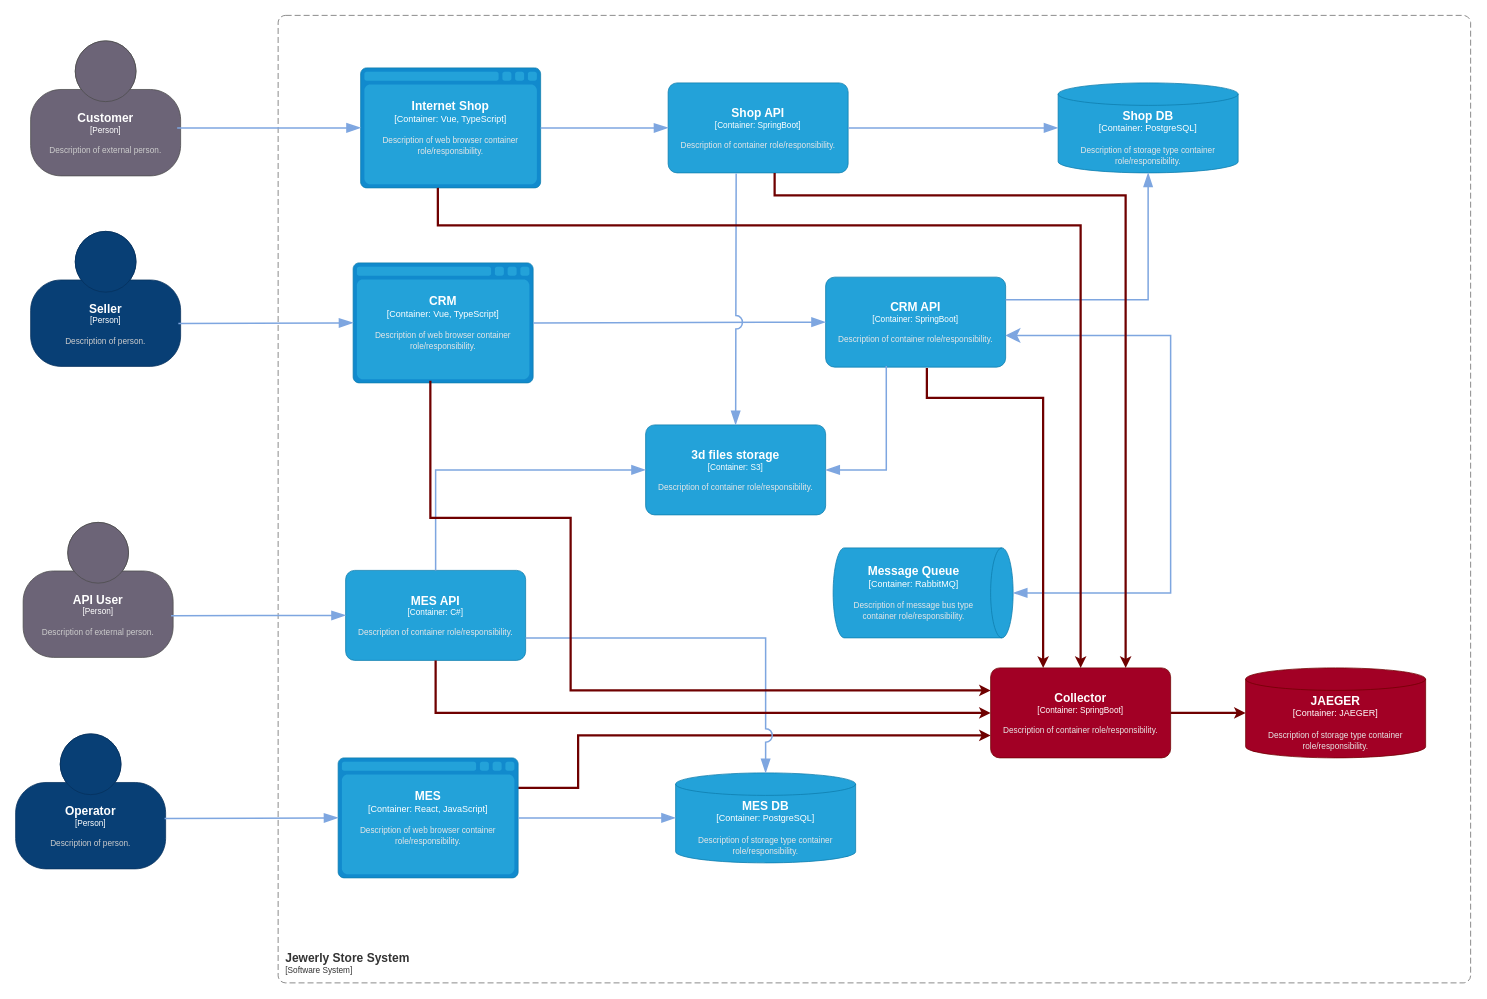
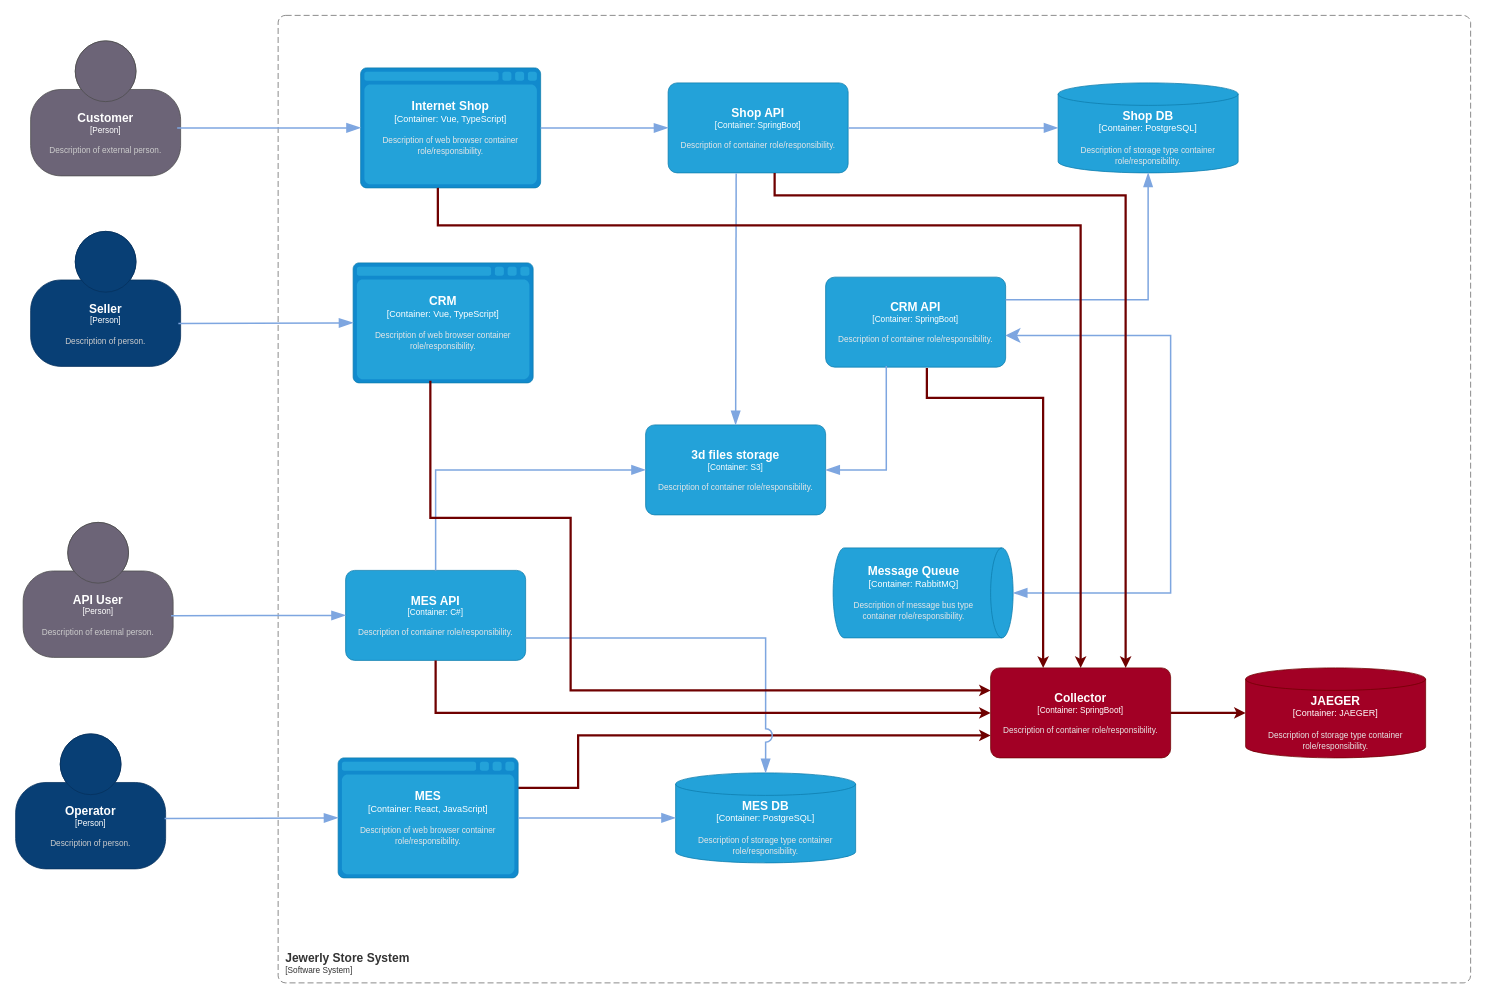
(672, 323) -> none
